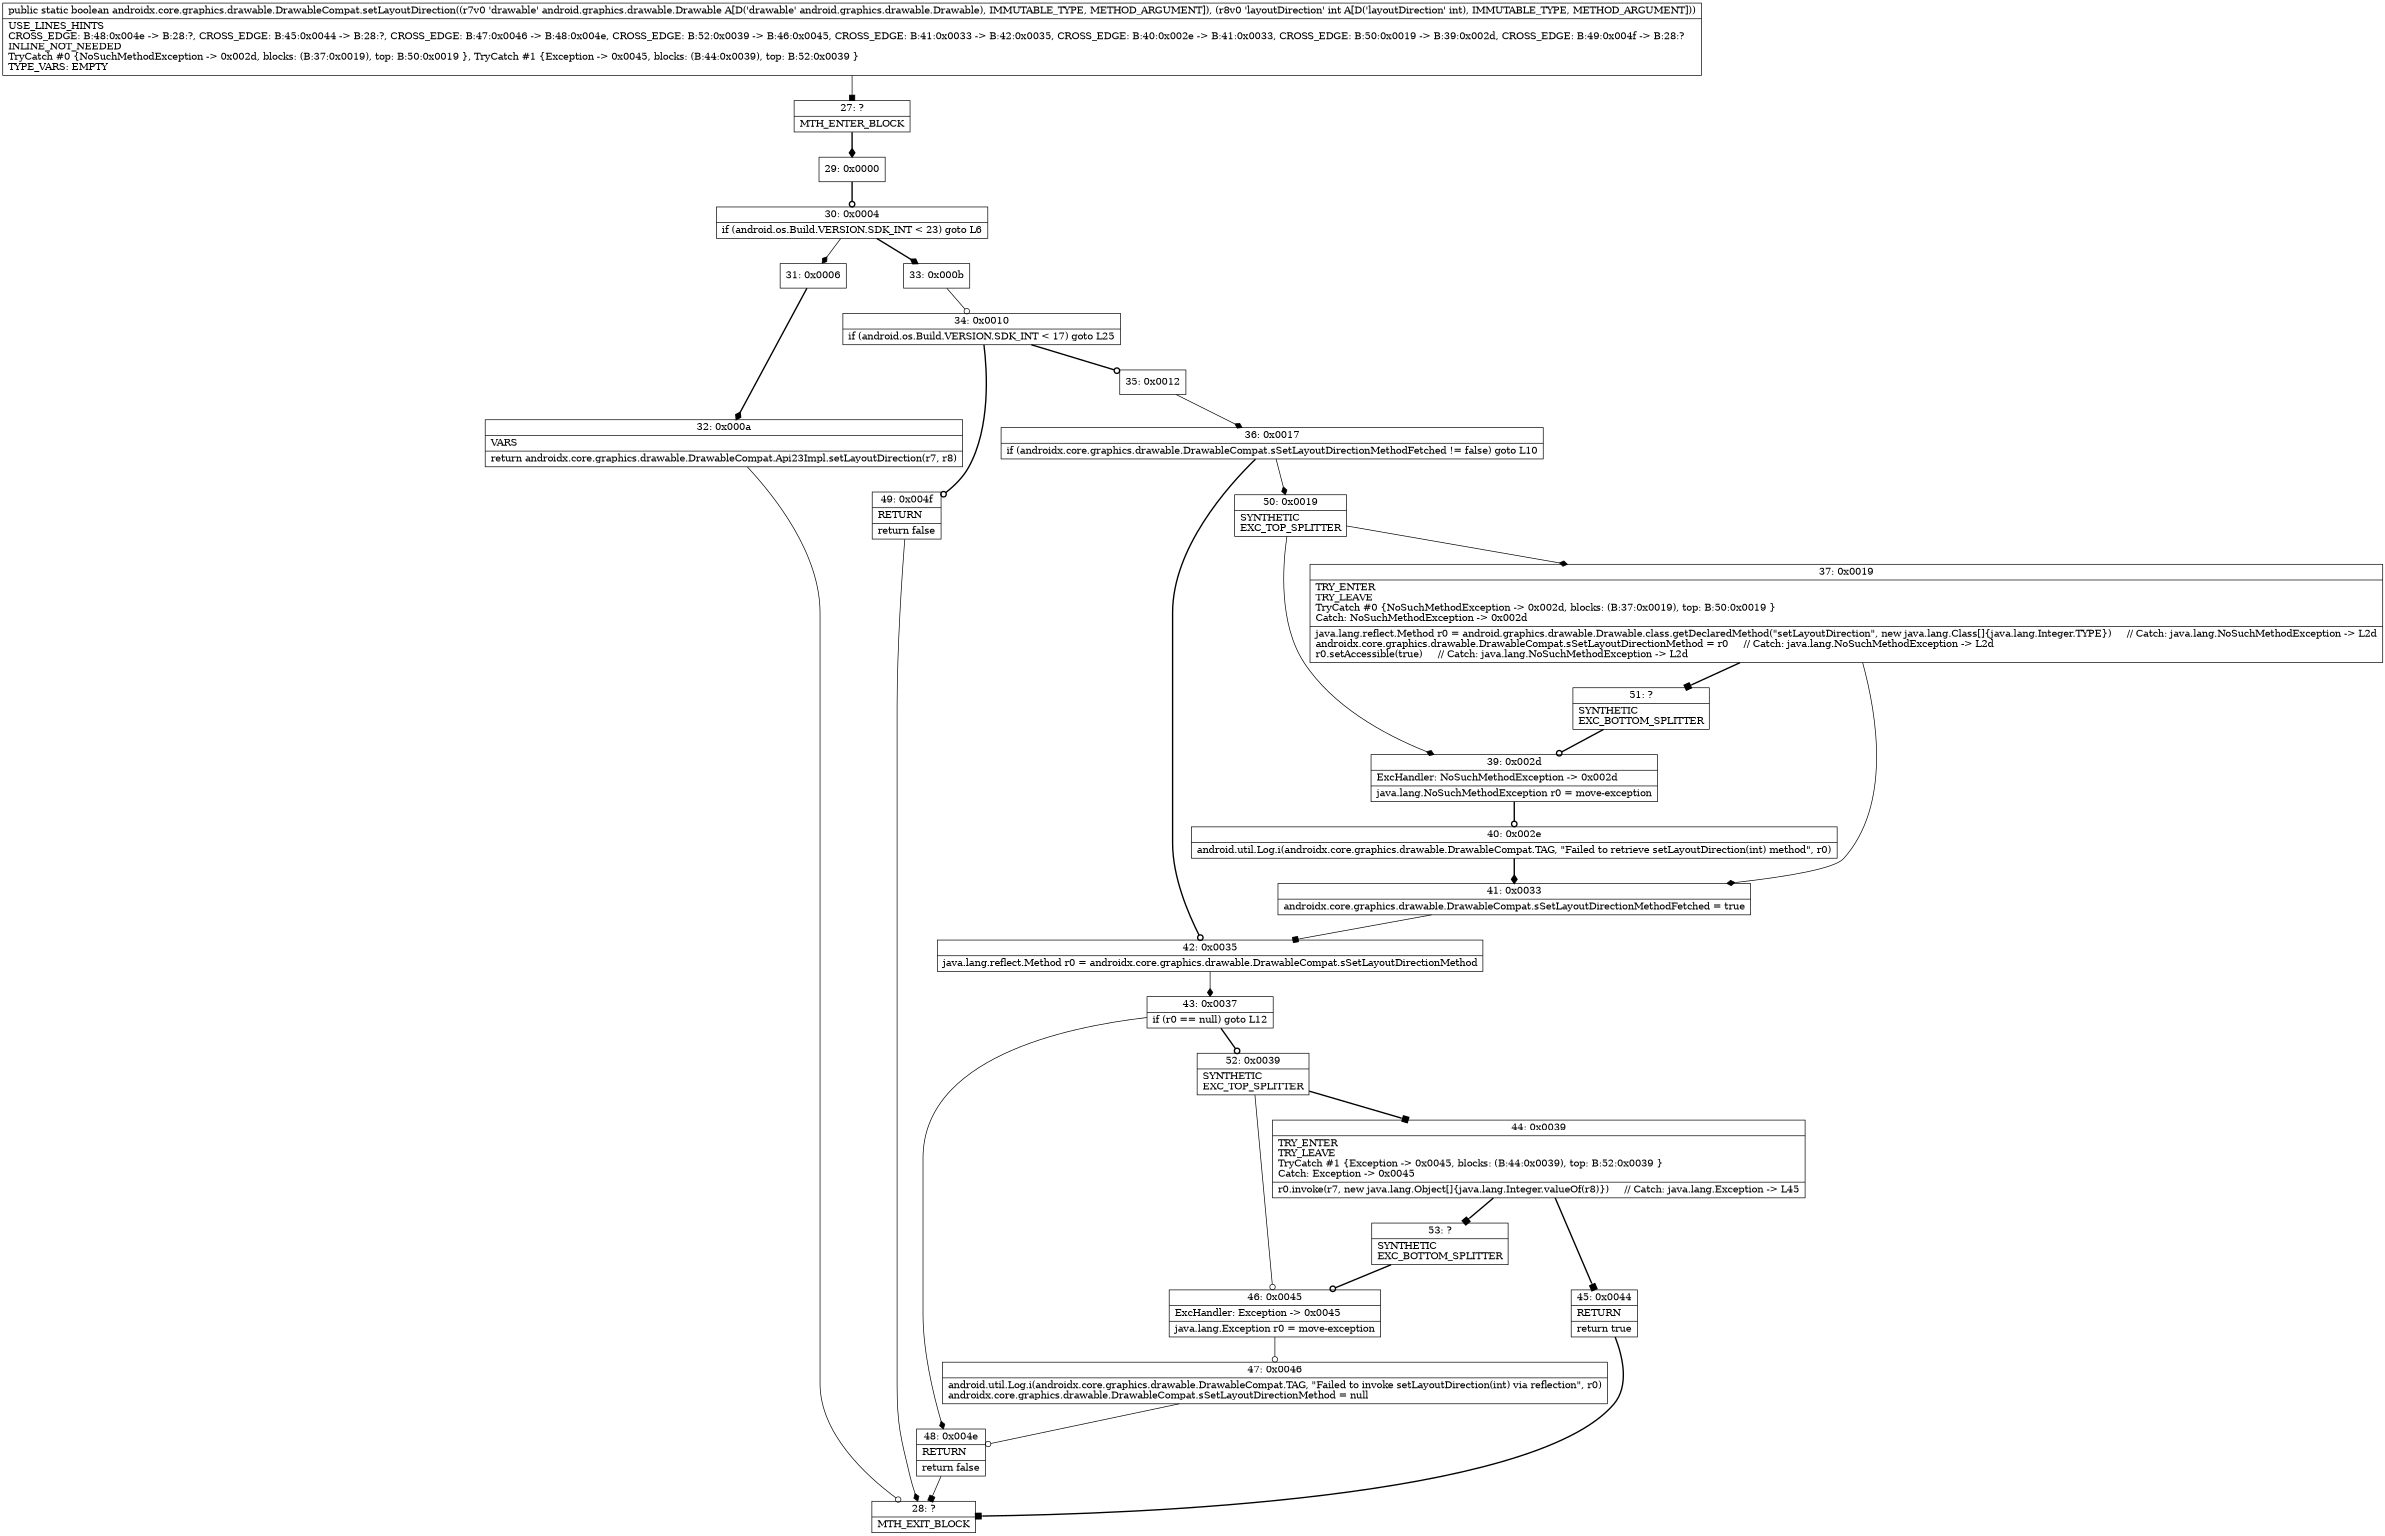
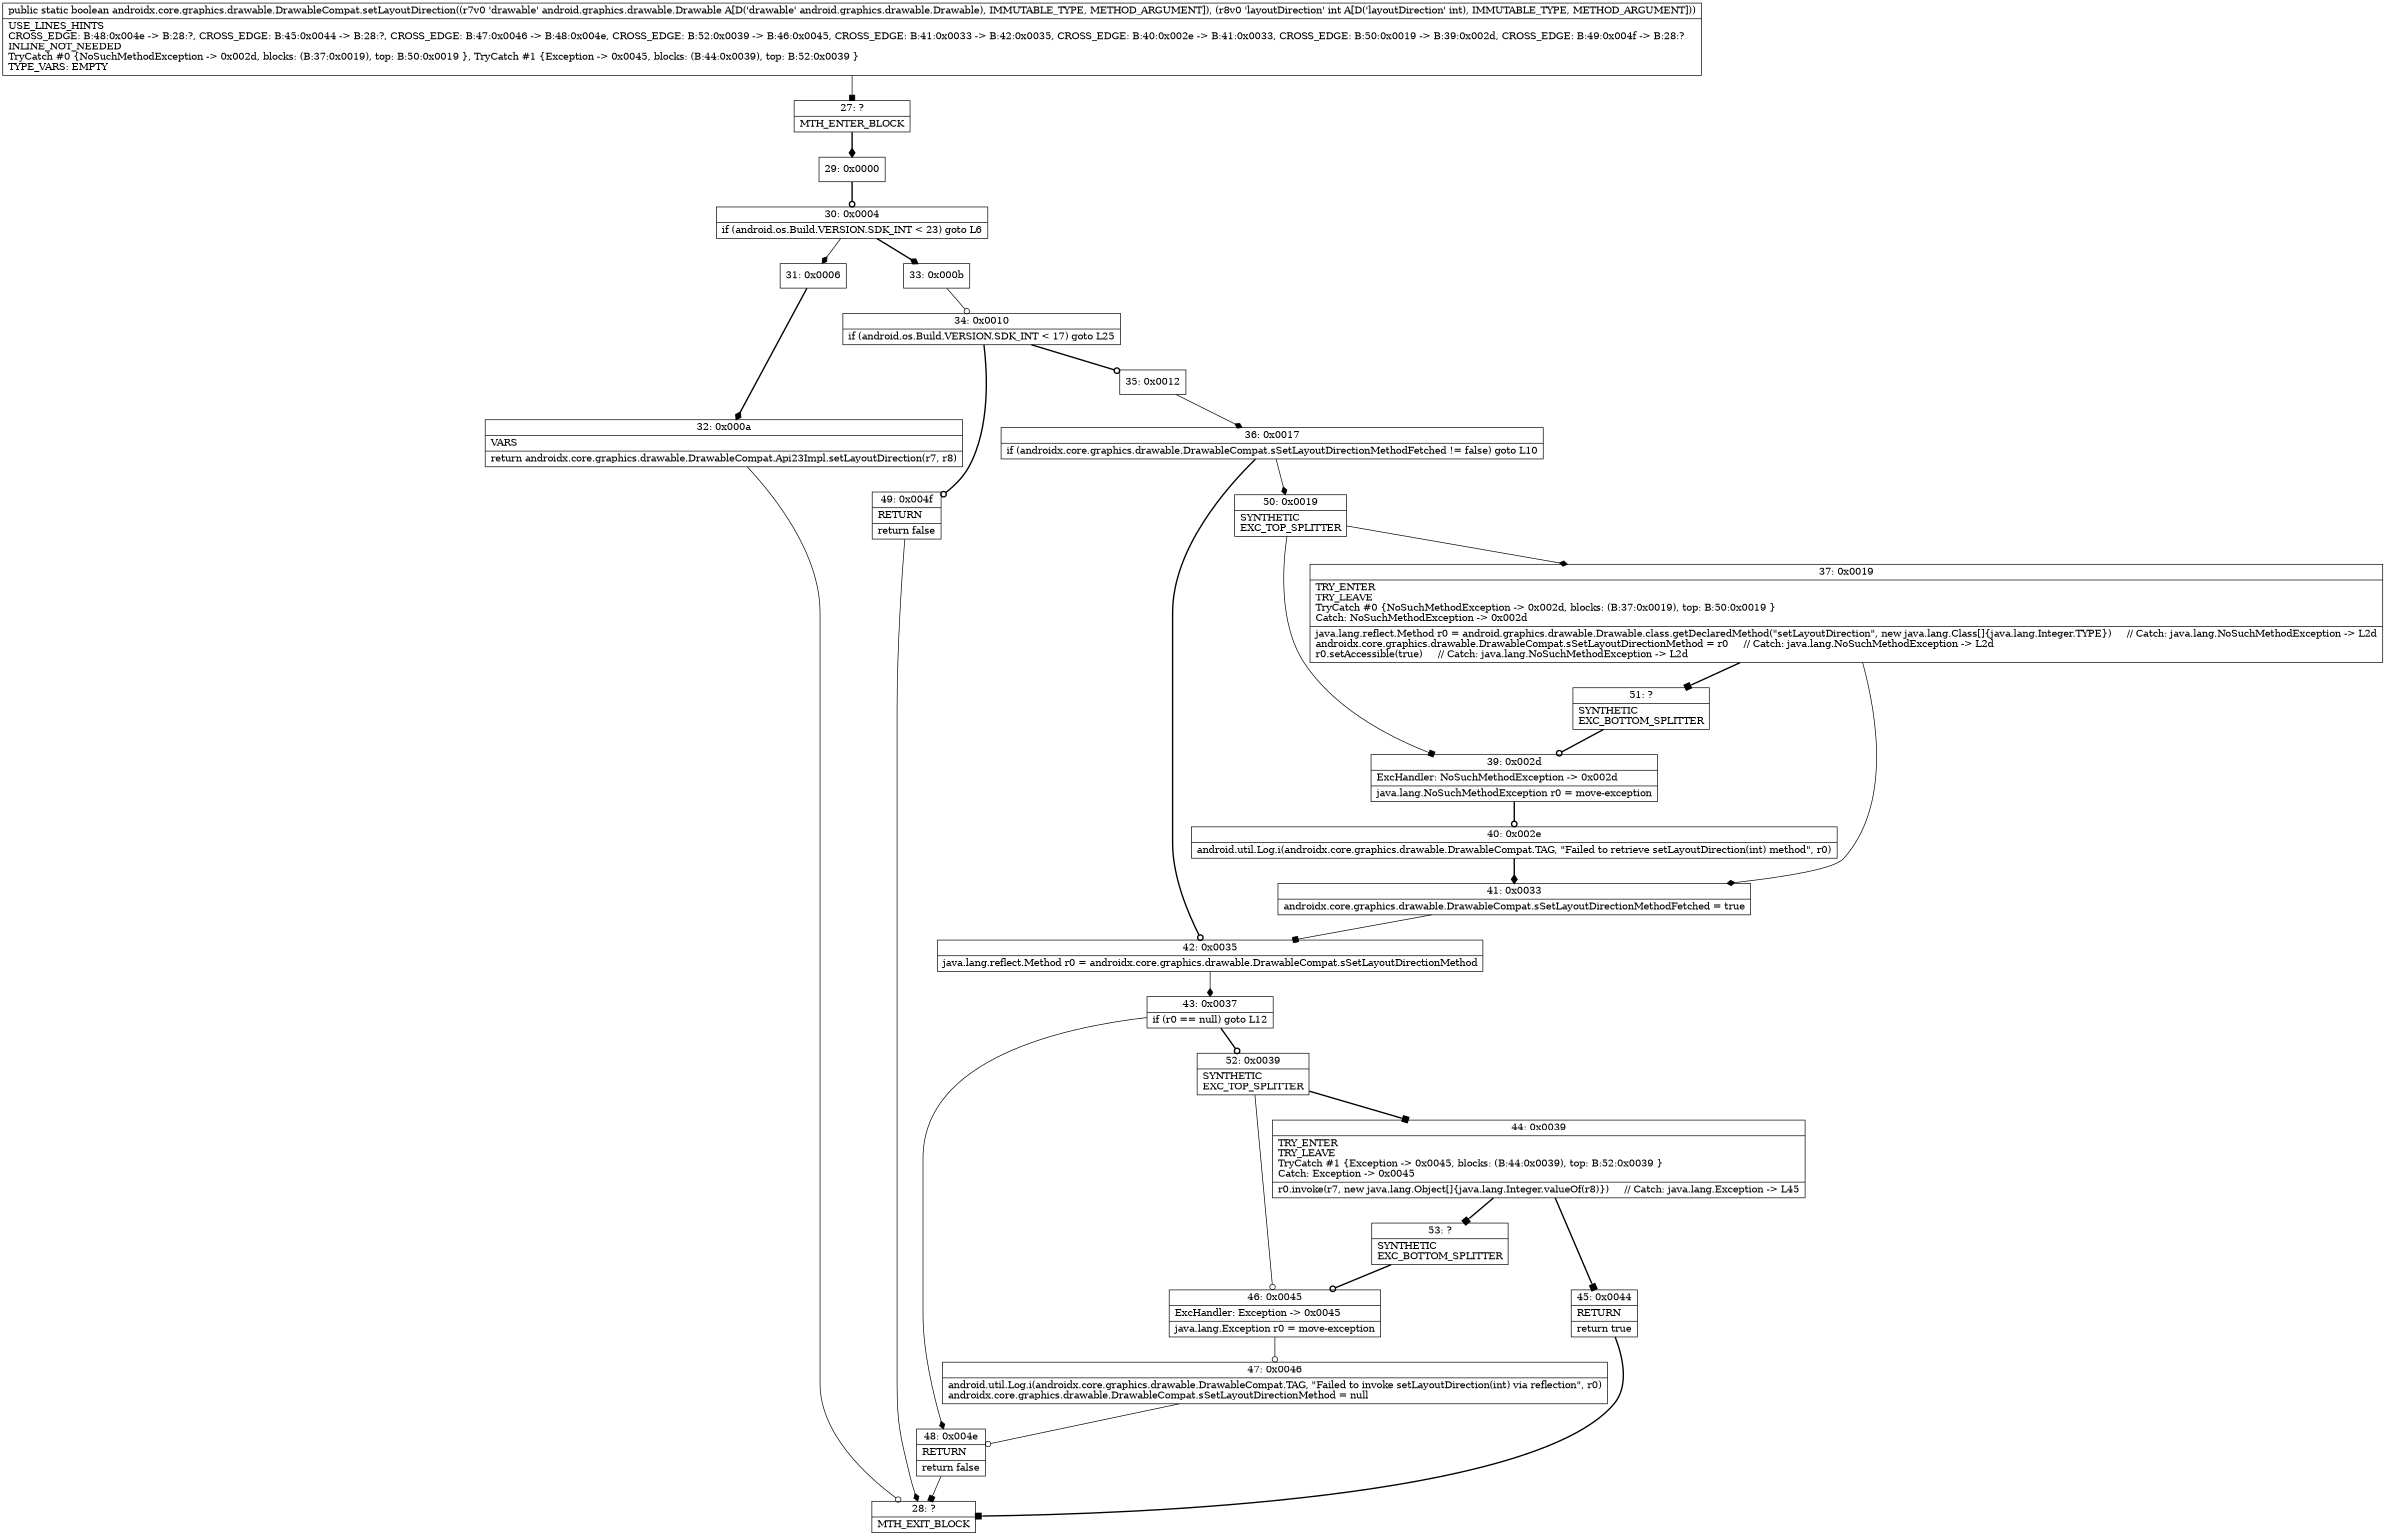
(1311, 672) -> (1312, 673)
